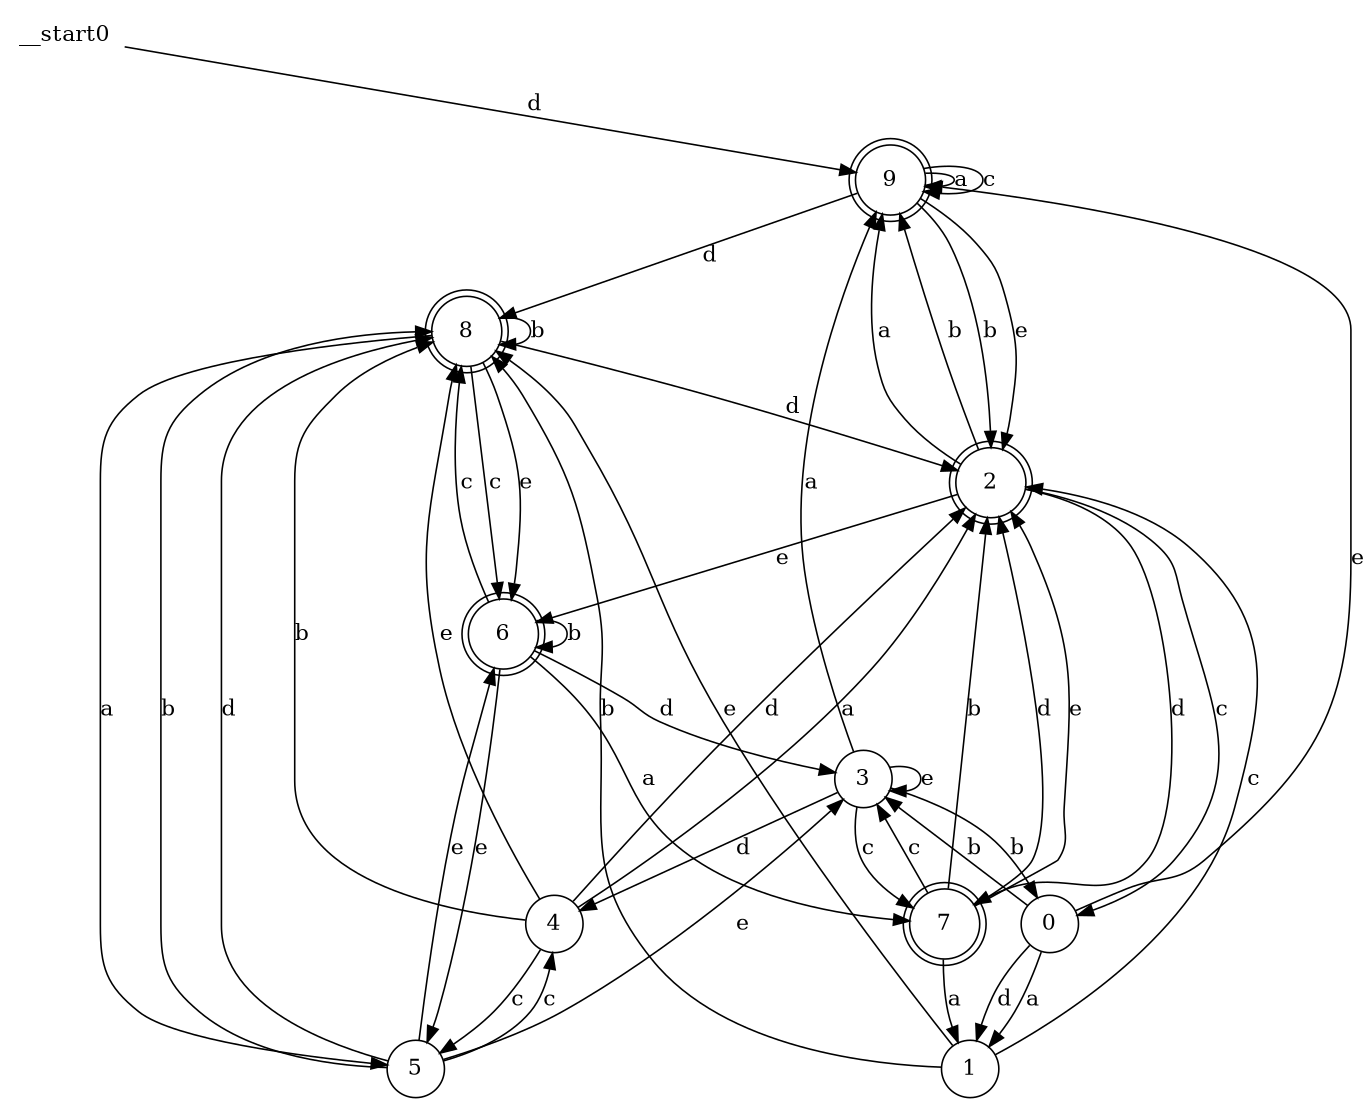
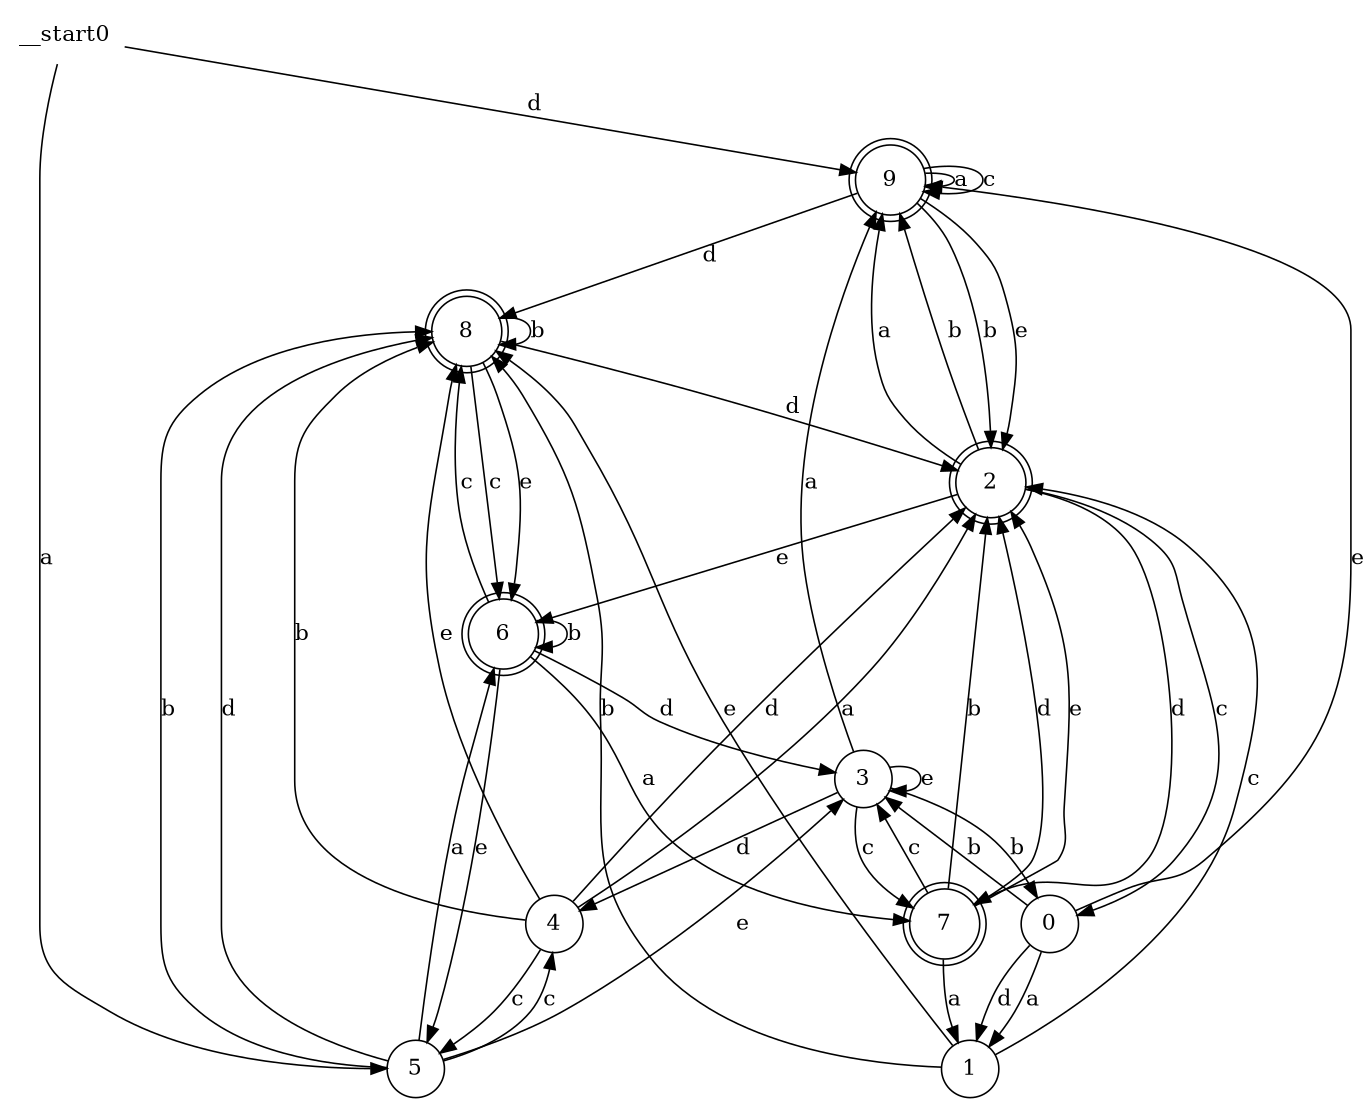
(100, 673) -> (40, 688)
(458, 848) -> (458, 848)
